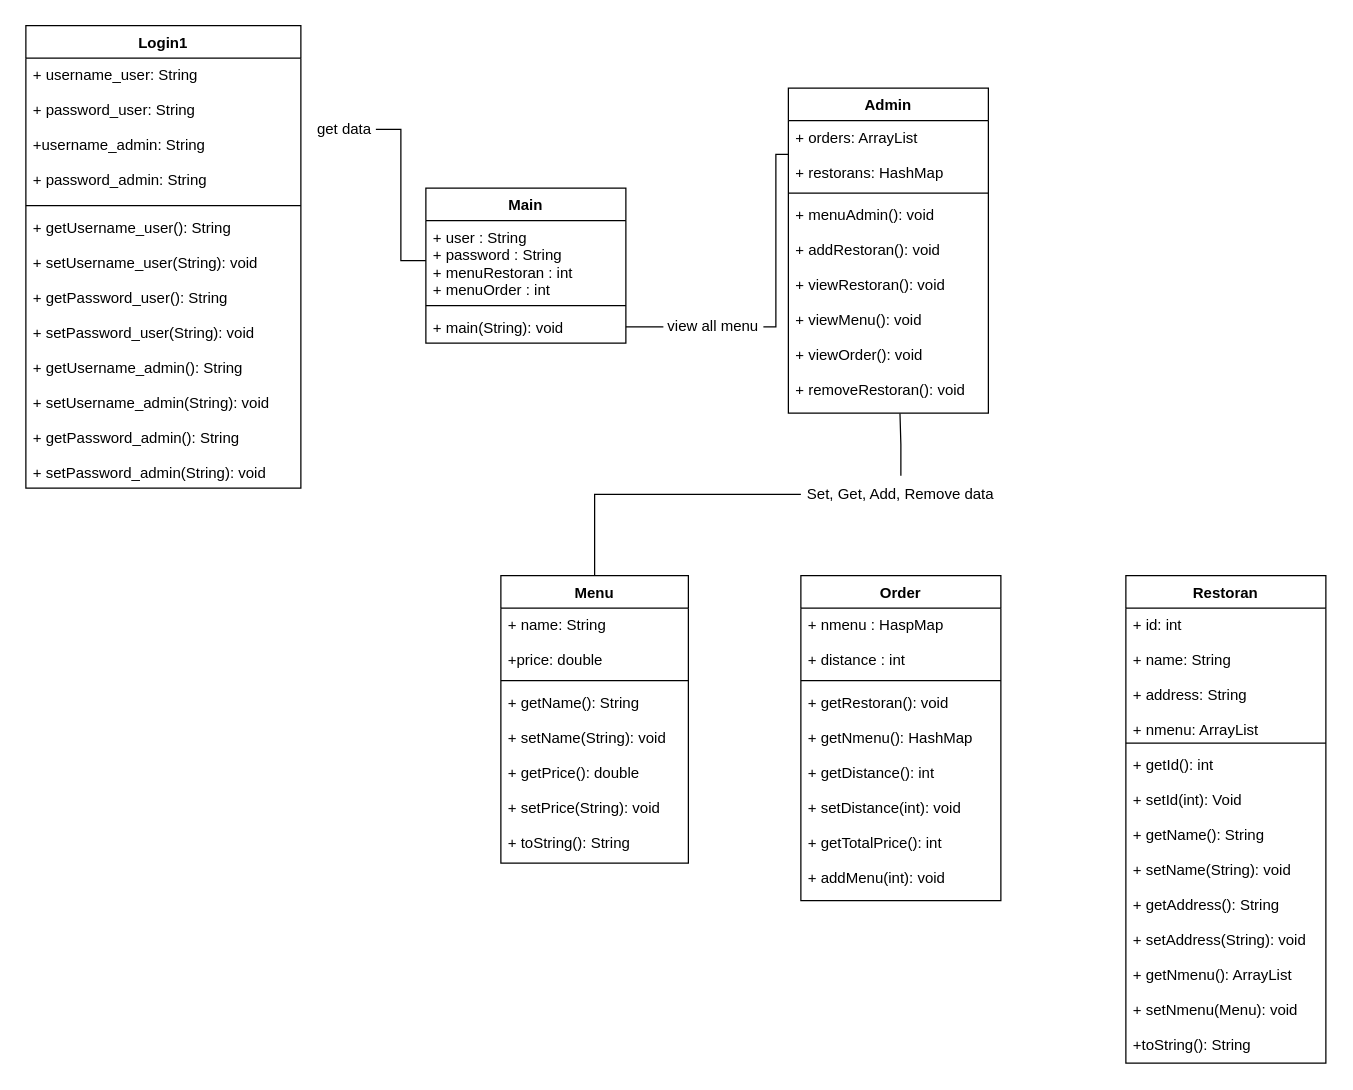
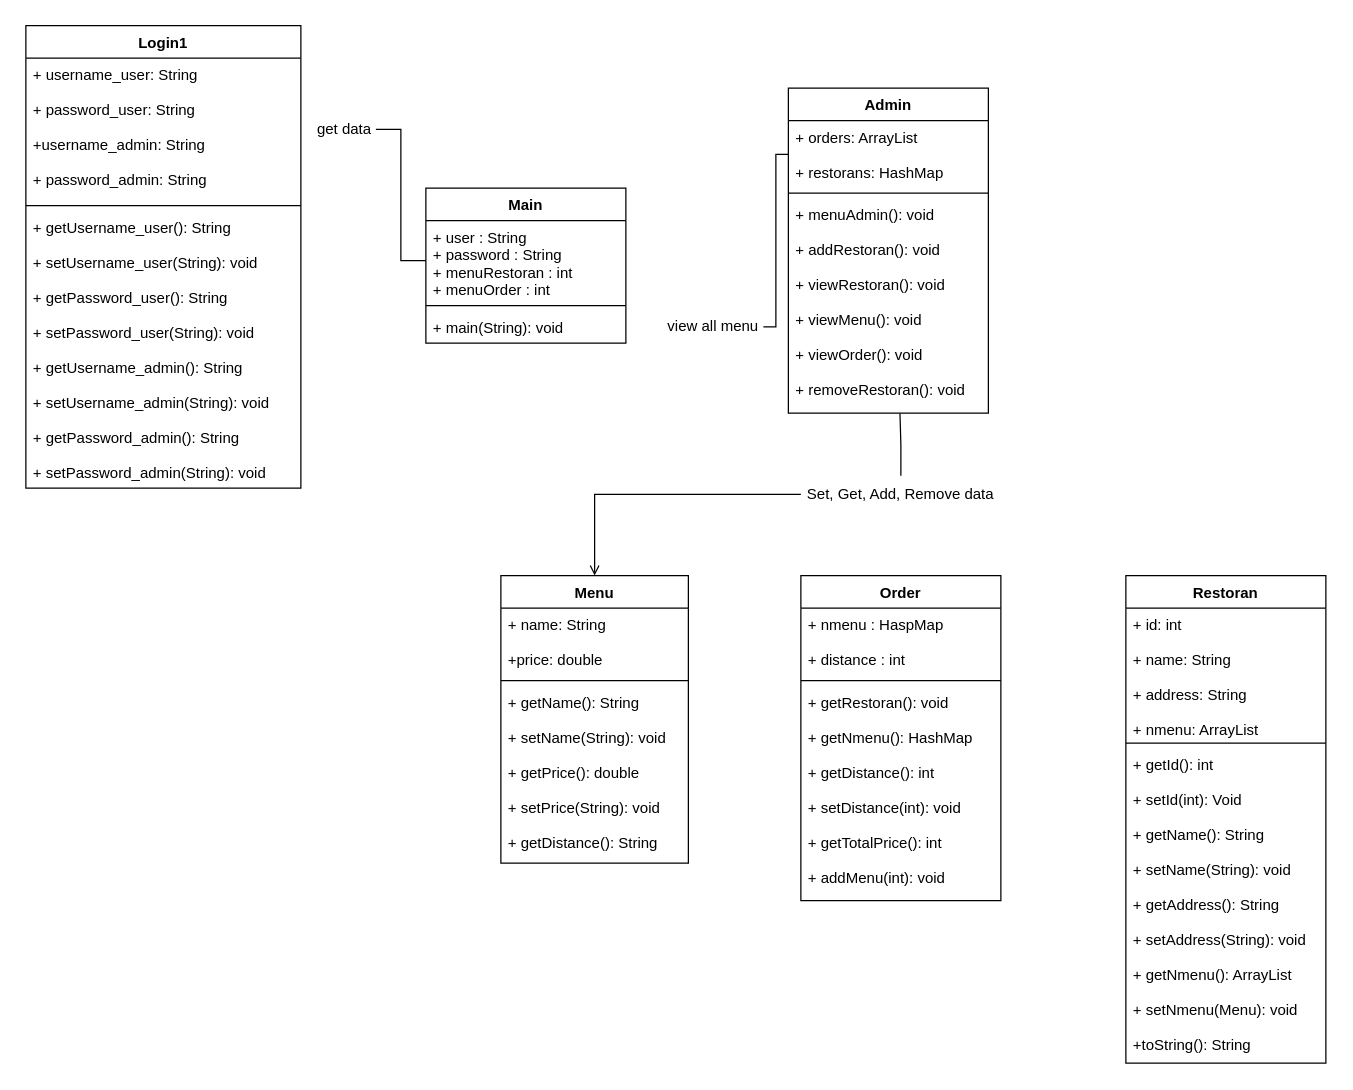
(644, 327) -> none
(594, 570) -> (594, 570)
(580, 703) -> (580, 703)
